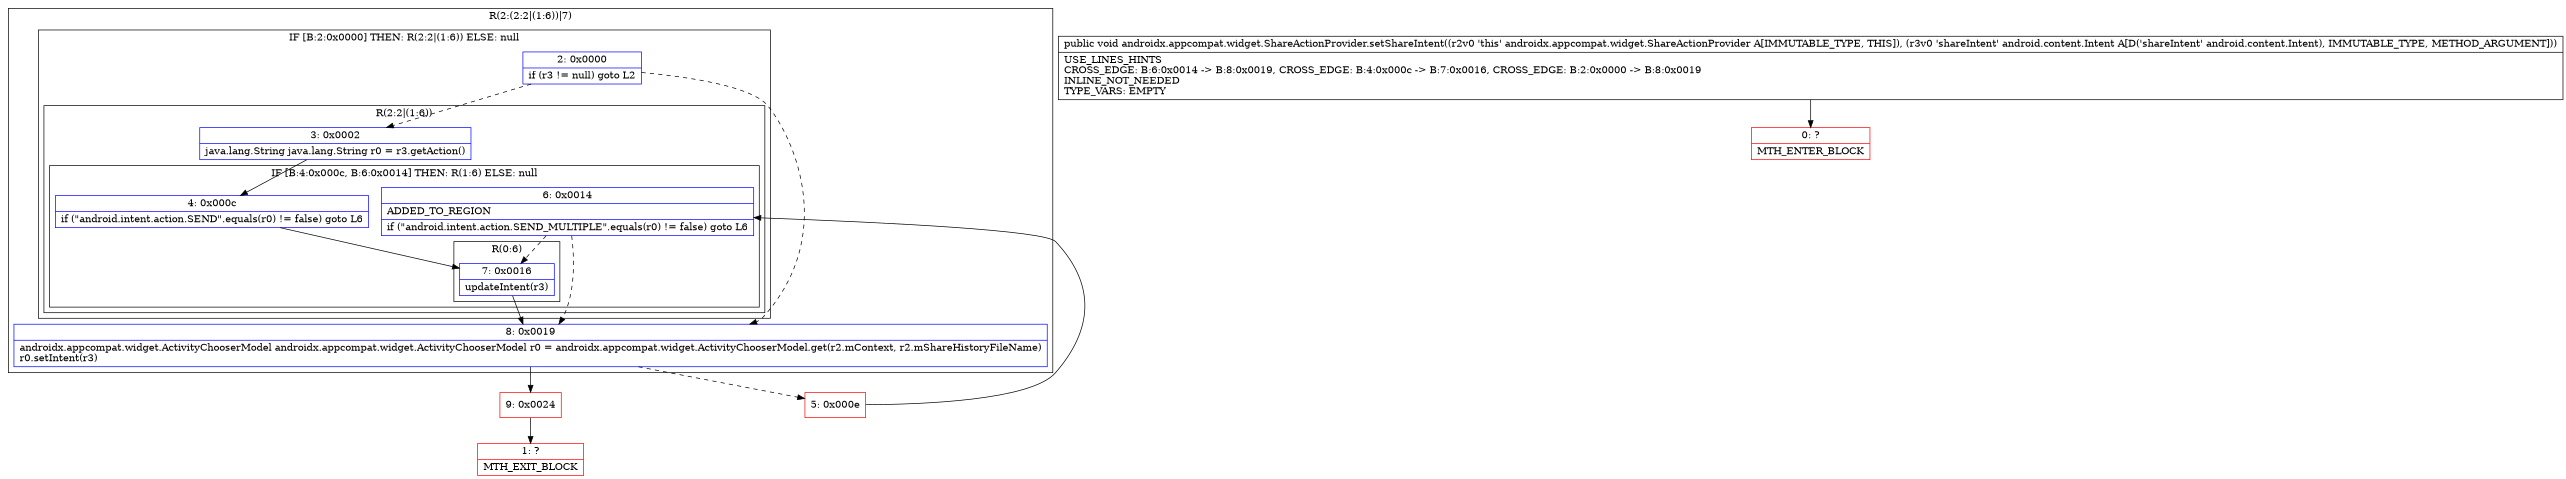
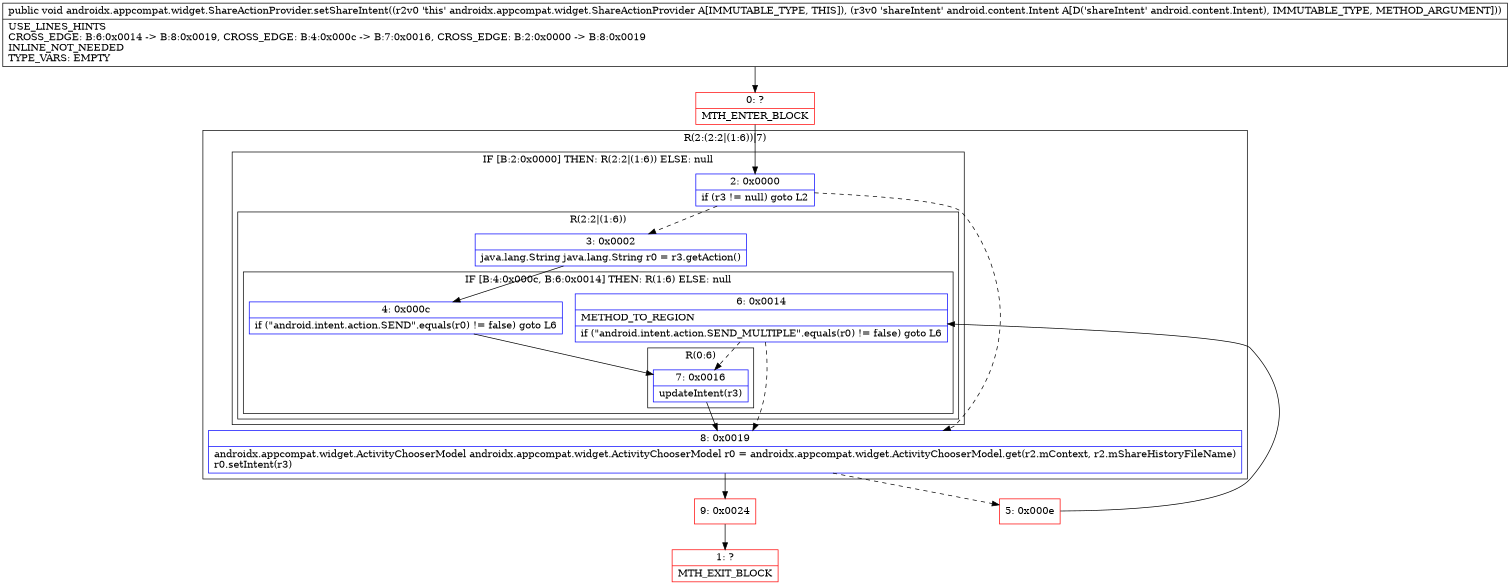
none -> (755, 146)
(439, 211) -> (638, 318)
